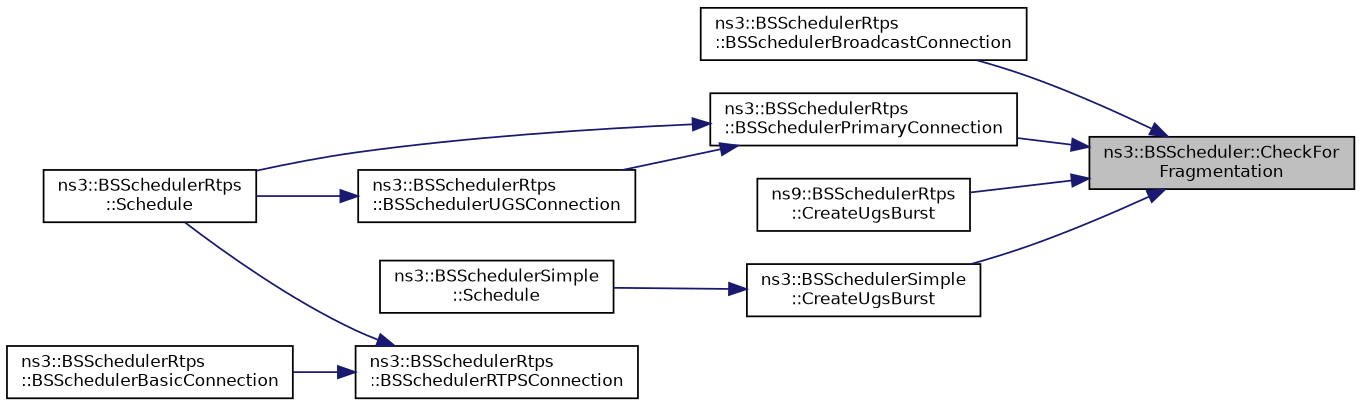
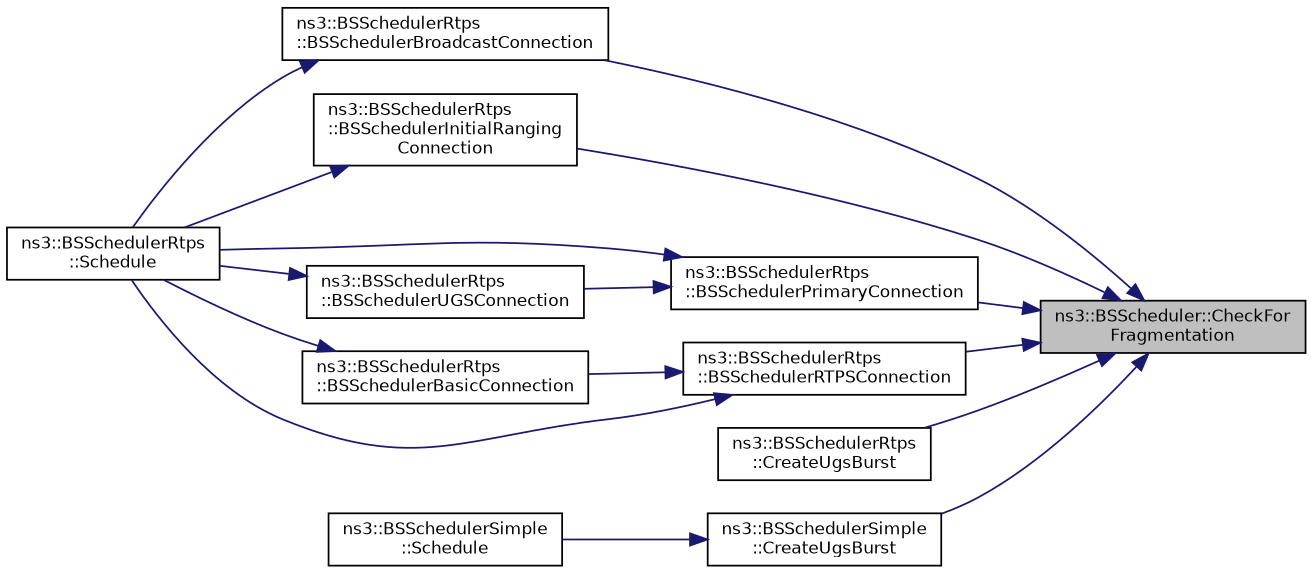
none -> (445, 130)
none -> (208, 137)
(864, 205) -> (824, 454)
none -> (240, 316)
none -> (994, 348)
